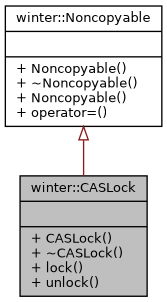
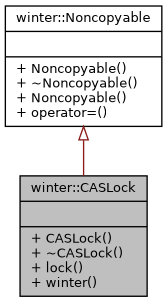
(66, 283) -> (64, 283)
